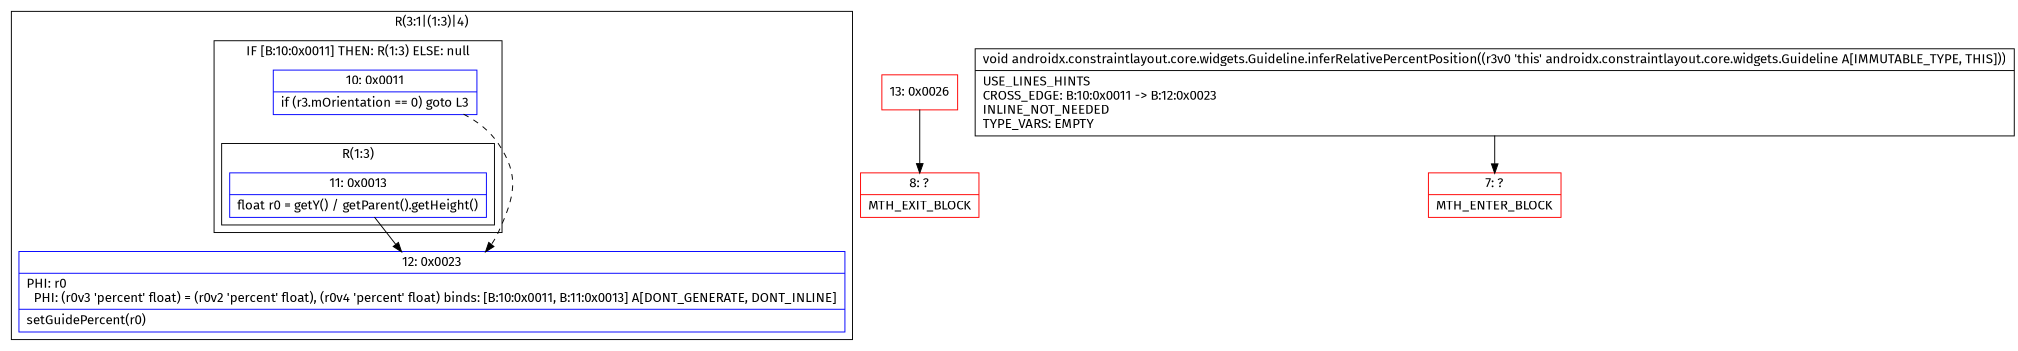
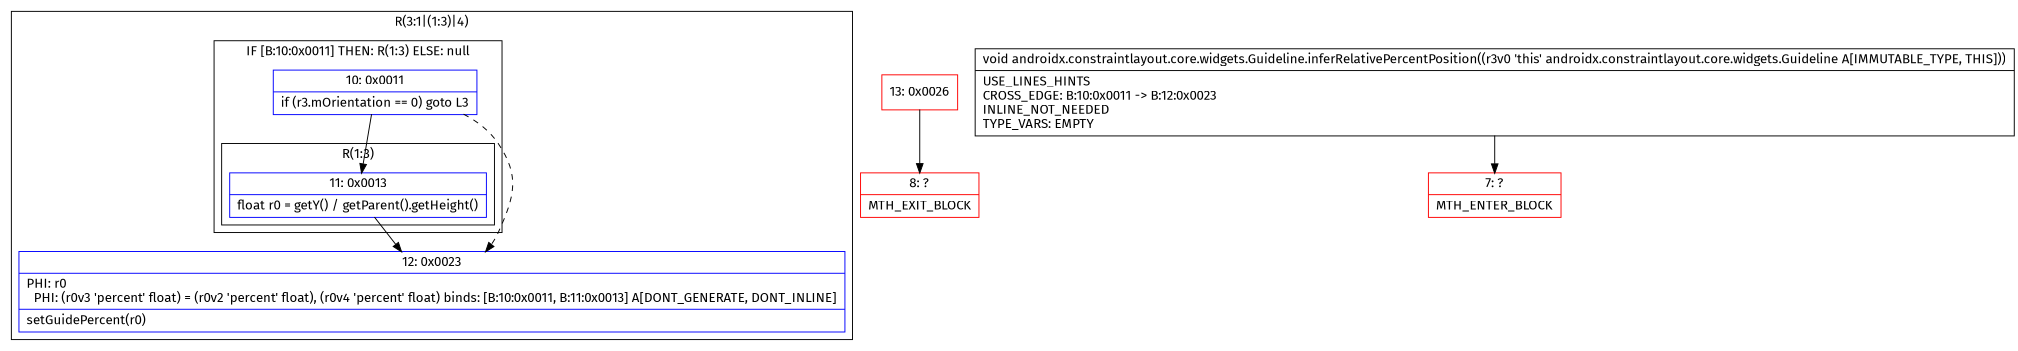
none -> (368, 138)
